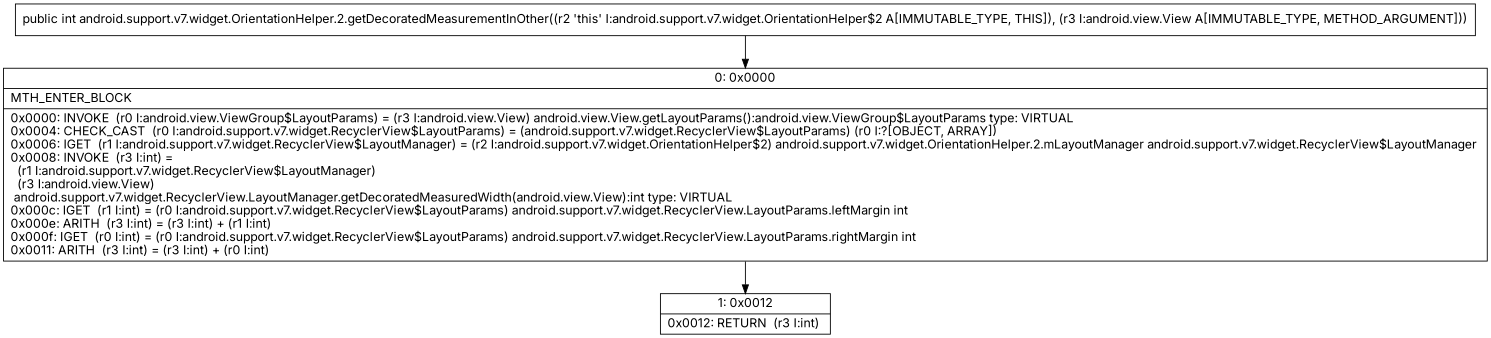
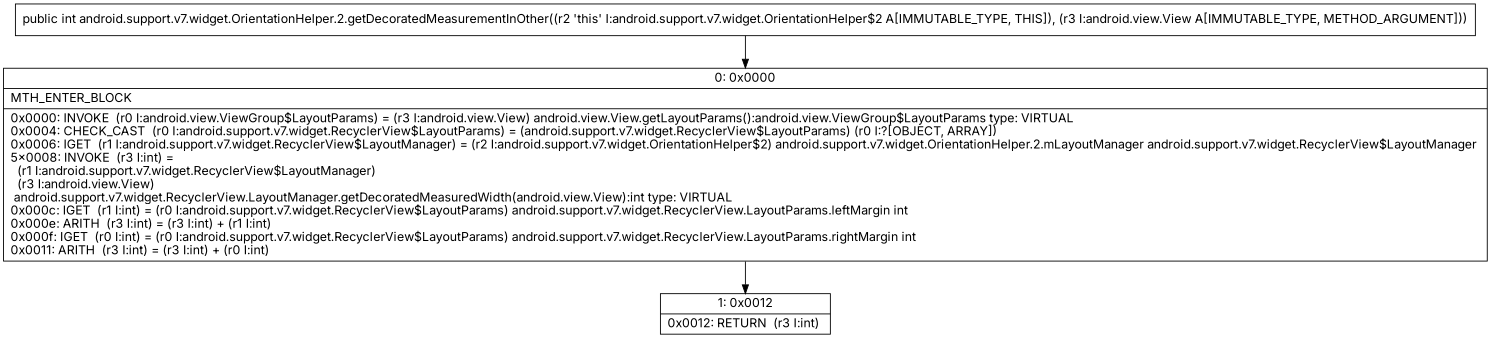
(94, 158) -> (94, 158)
